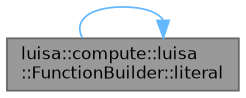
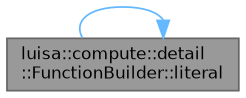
(123, 64) -> (123, 64)
